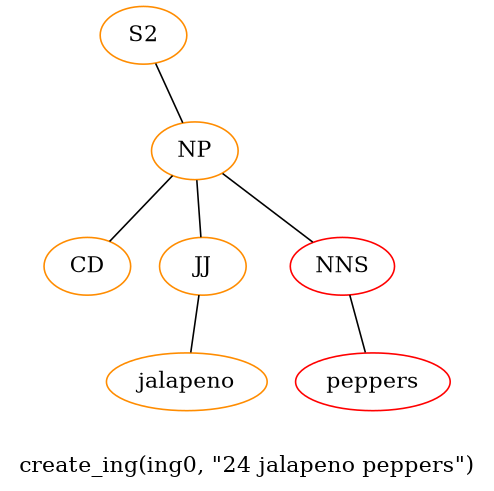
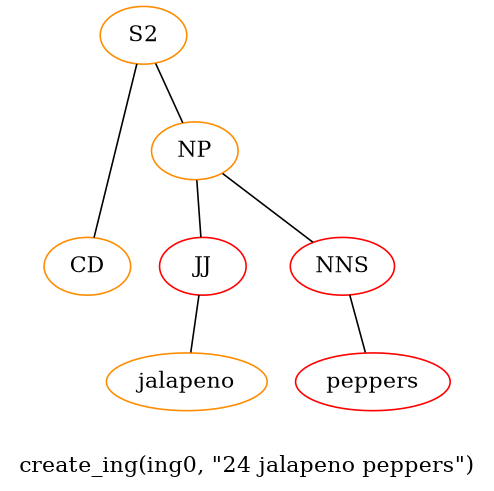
(141, 209) -> (115, 151)
(203, 266) -> (203, 266)
